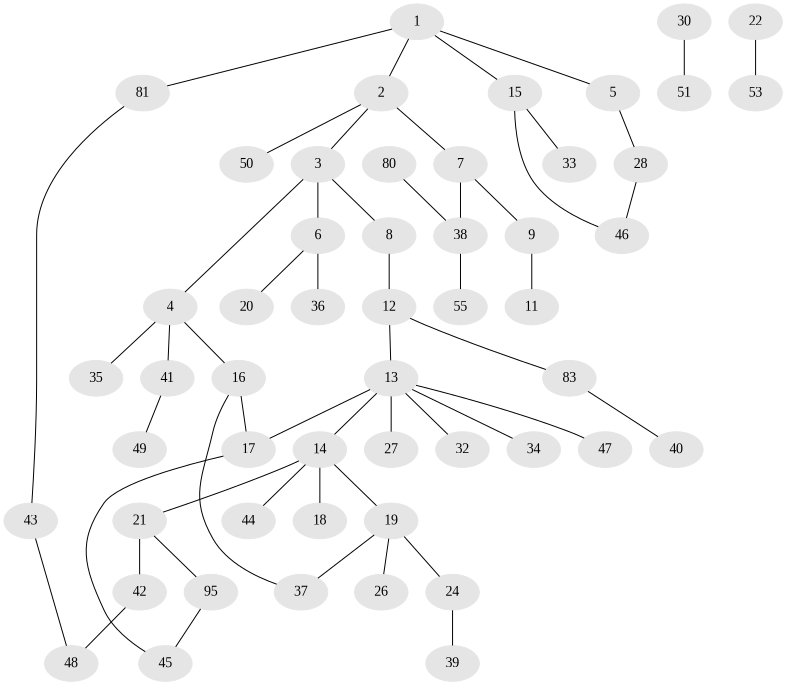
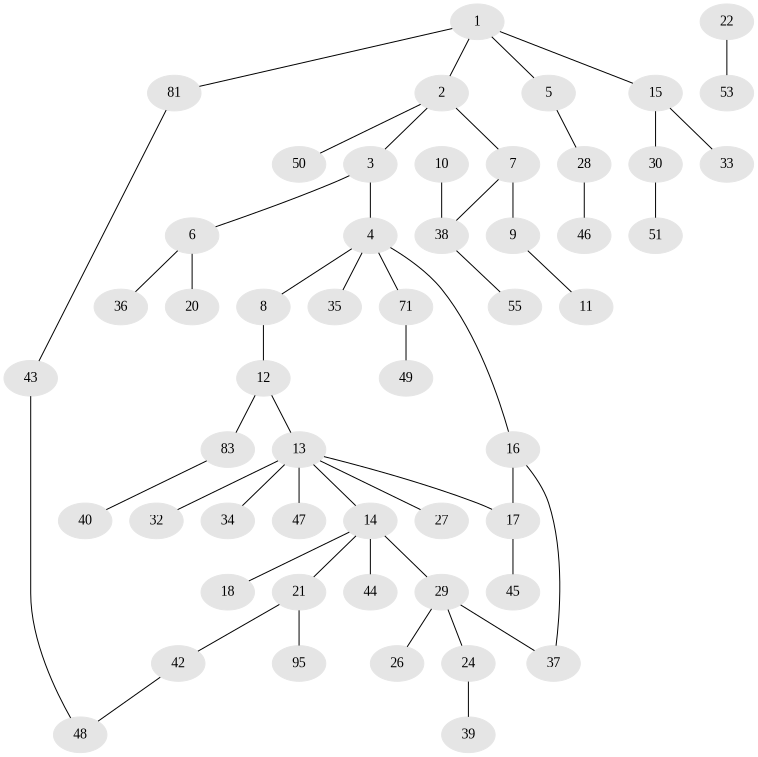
(389, 164) -> (442, 164)
(535, 184) -> (656, 129)
(353, 200) -> (317, 271)
(167, 378) -> (406, 307)
(391, 521) -> (442, 592)
(188, 628) -> none
